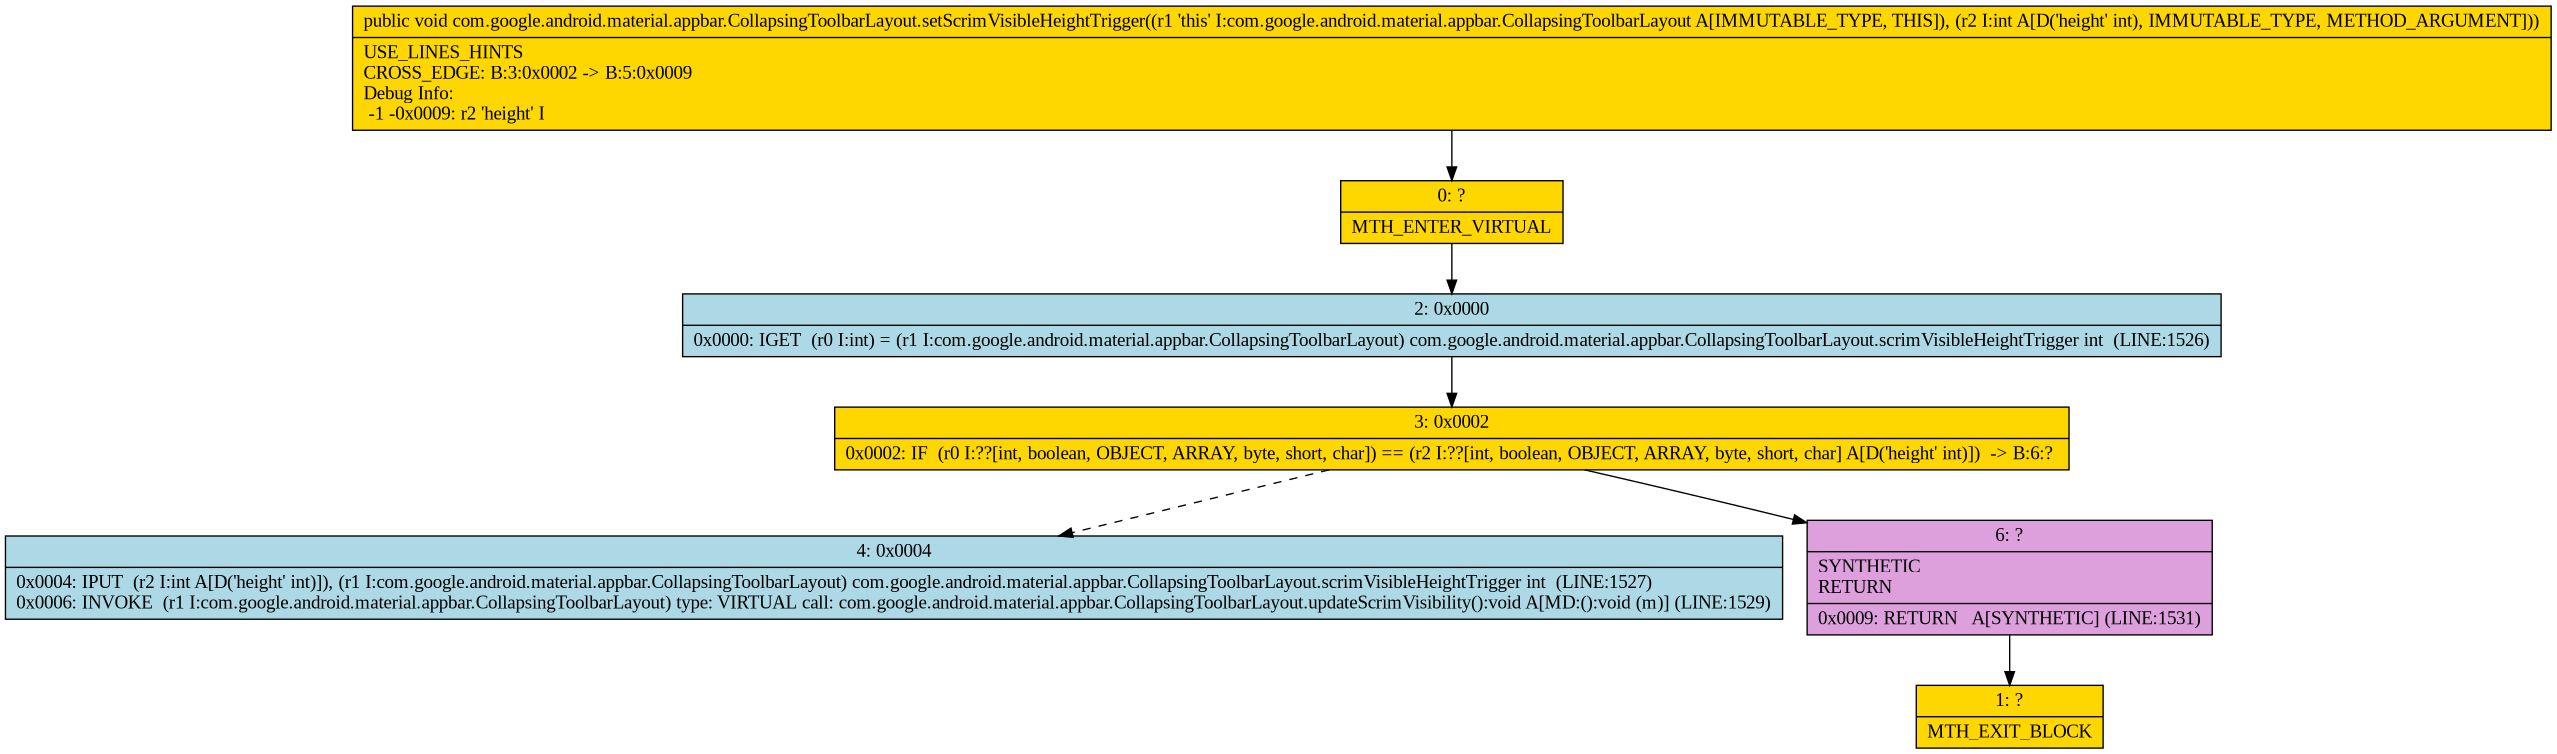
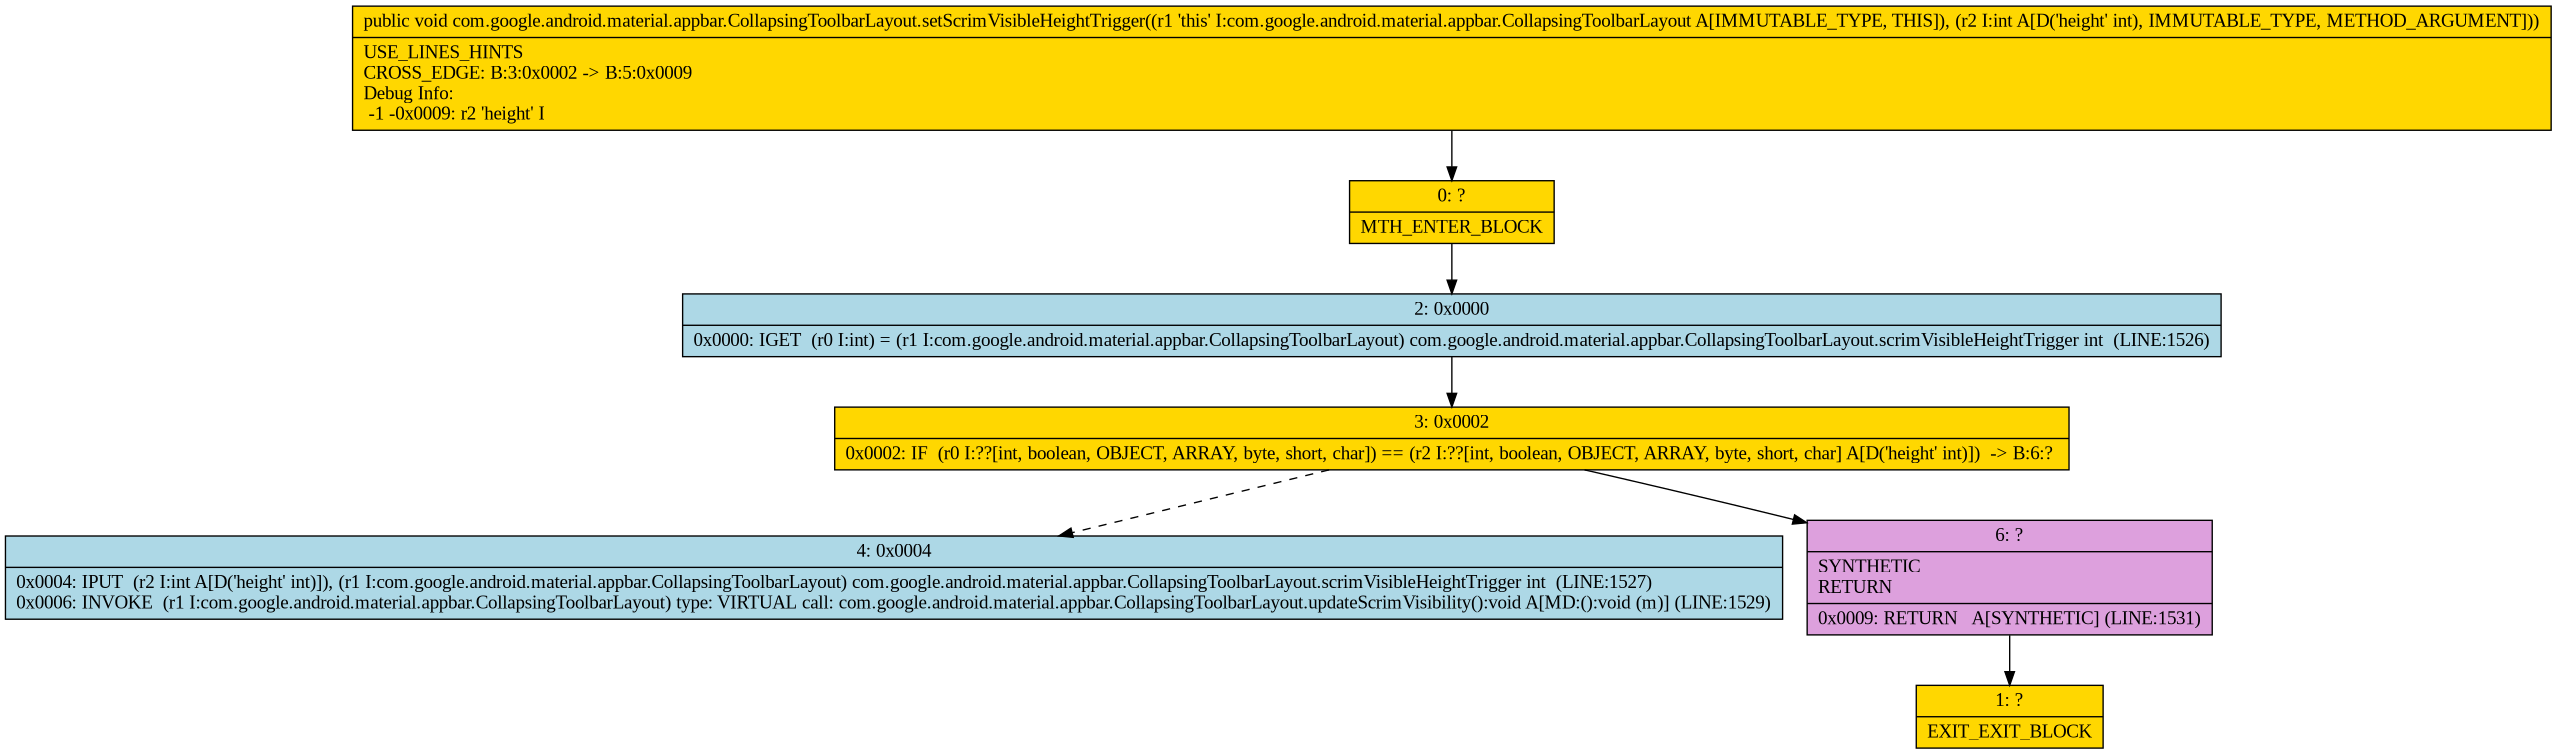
(1452, 227) -> (1452, 227)
(2010, 732) -> (2010, 732)
